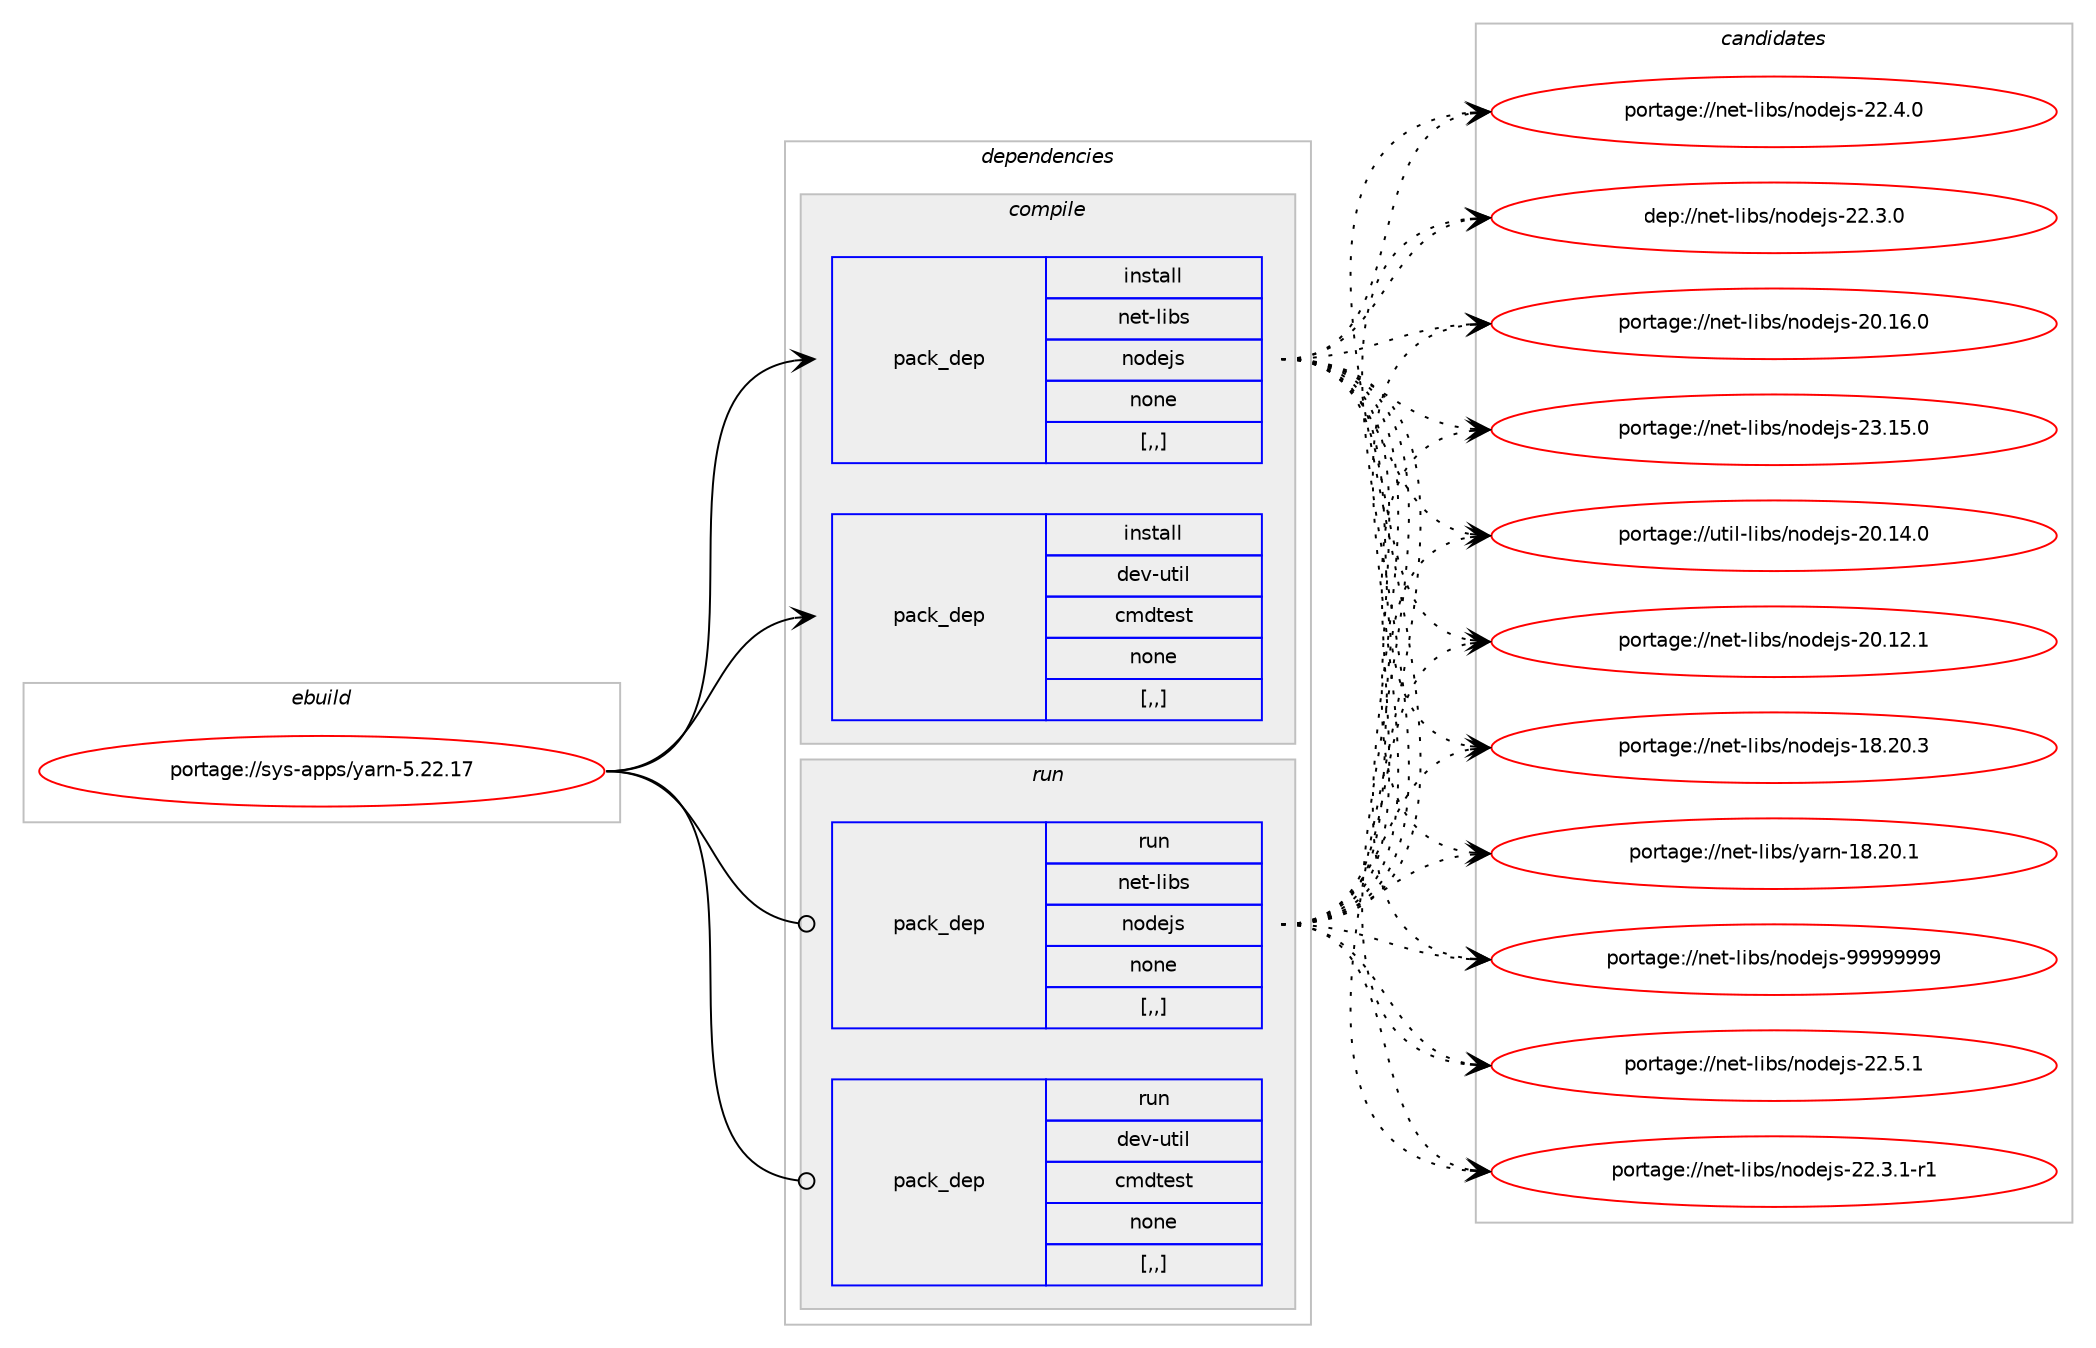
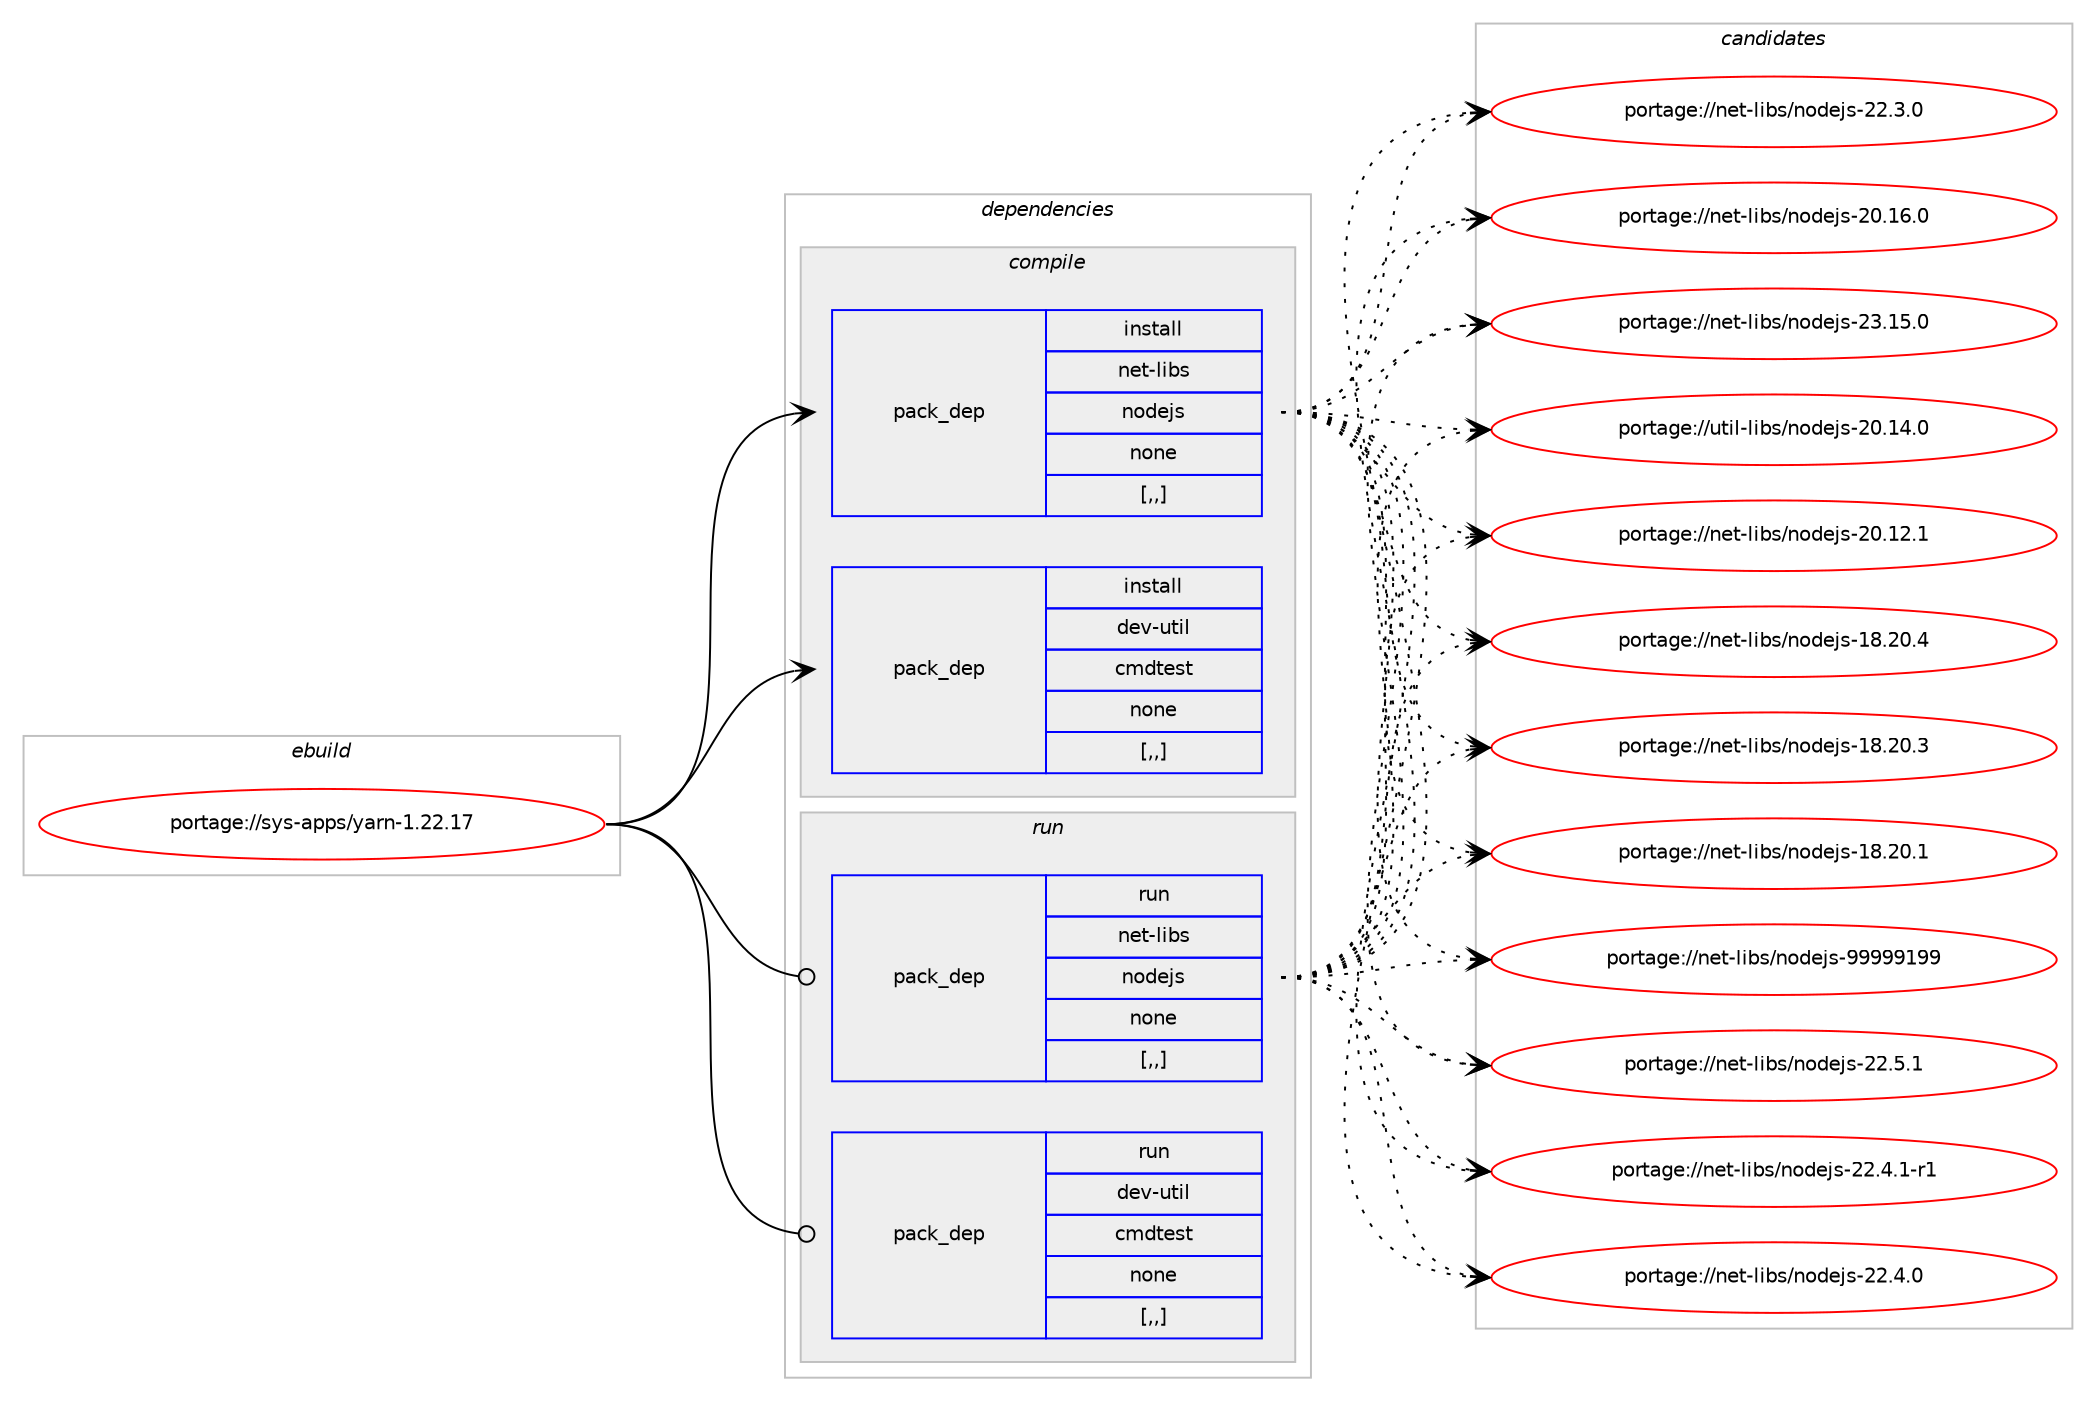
(1774, 218) -> (1774, 112)
none -> (1774, 642)
(322, 771) -> (322, 824)
(1774, 854) -> (1774, 854)
(1774, 960) -> (1774, 960)
(1774, 1172) -> (1774, 1172)
